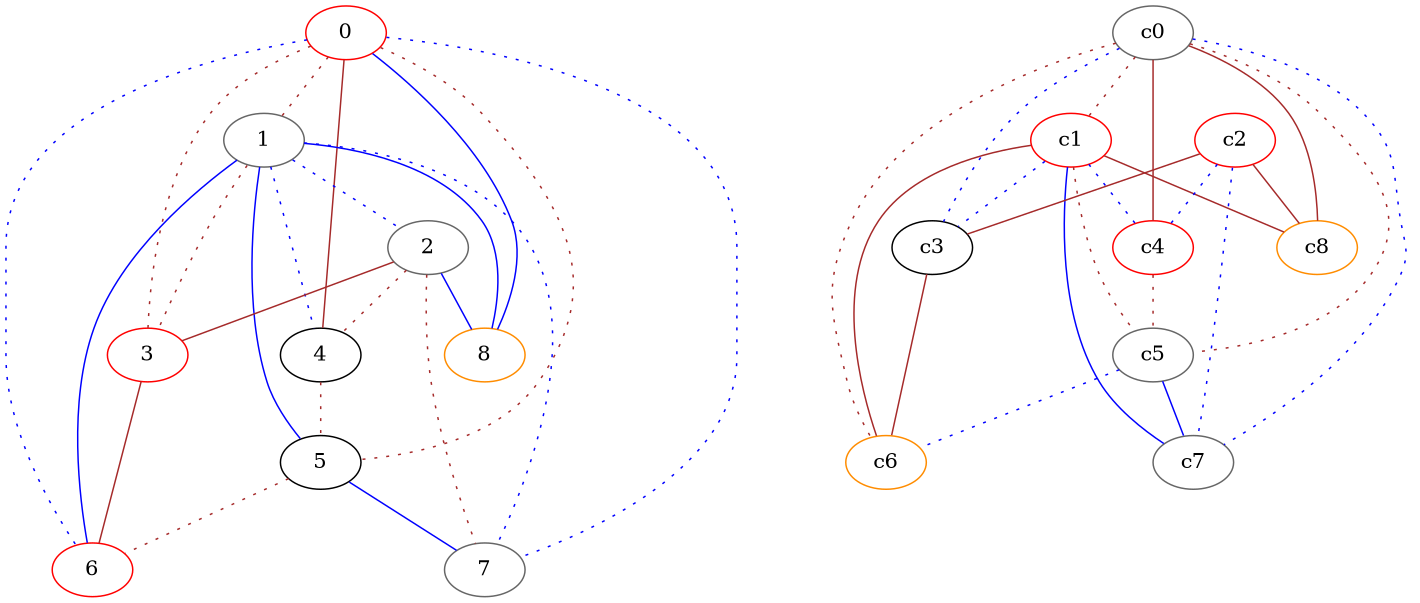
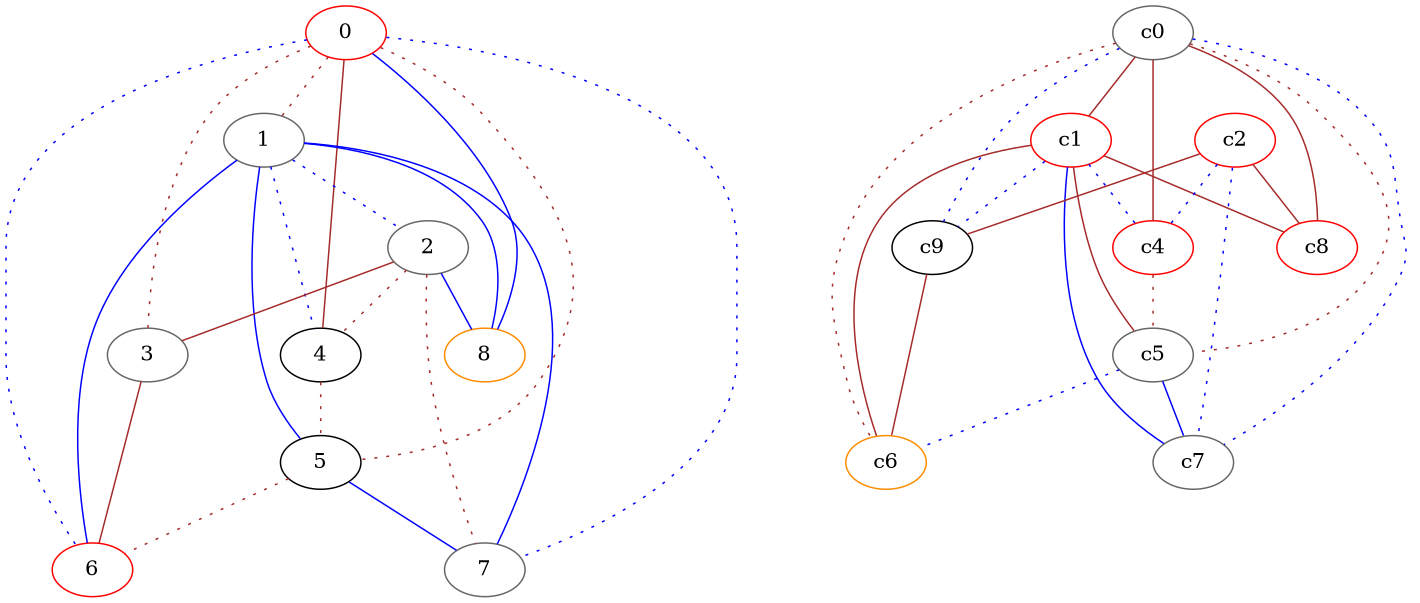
(1112, 87) -> (1112, 87)
(199, 245) -> none
(932, 248) -> (932, 248)
(1317, 248) -> (1317, 248)
(1092, 254) -> (1092, 254)
(540, 270) -> (540, 270)
(148, 355) -> (148, 355)
